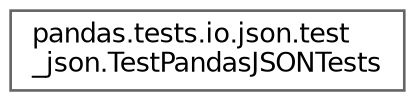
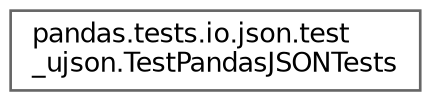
(207, 51) -> (215, 51)
